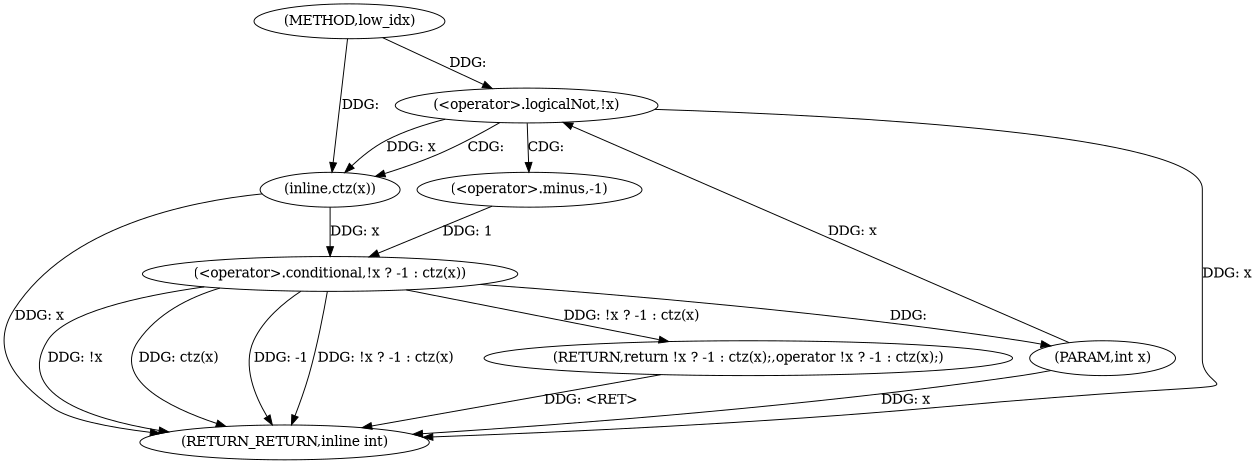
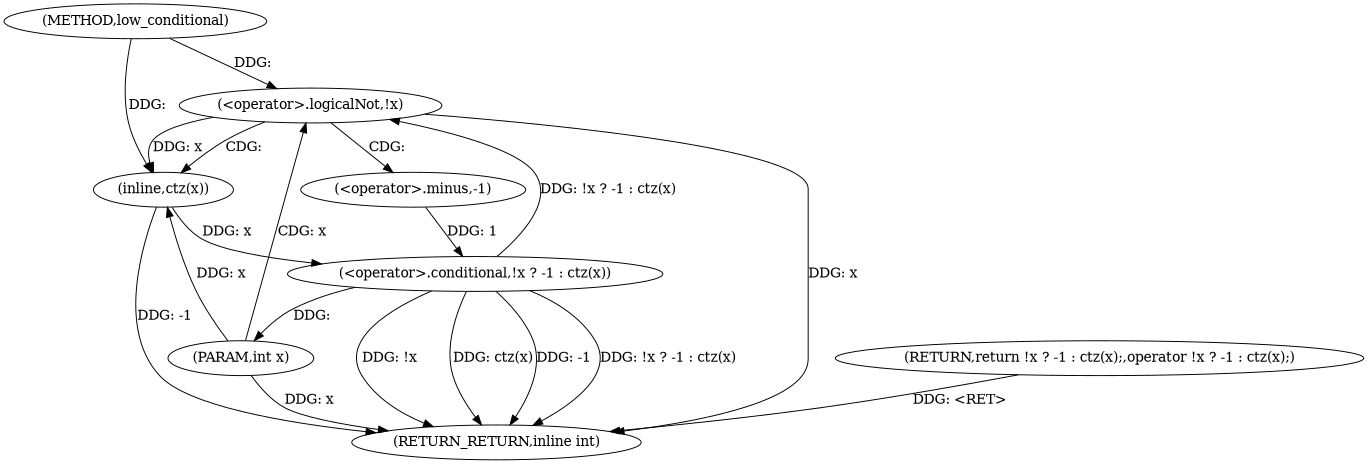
(349, 21) -> (135, 21)
(853, 232) -> (302, 232)
none -> (192, 282)
(533, 315) -> (517, 158)
(40, 316) -> (165, 316)
